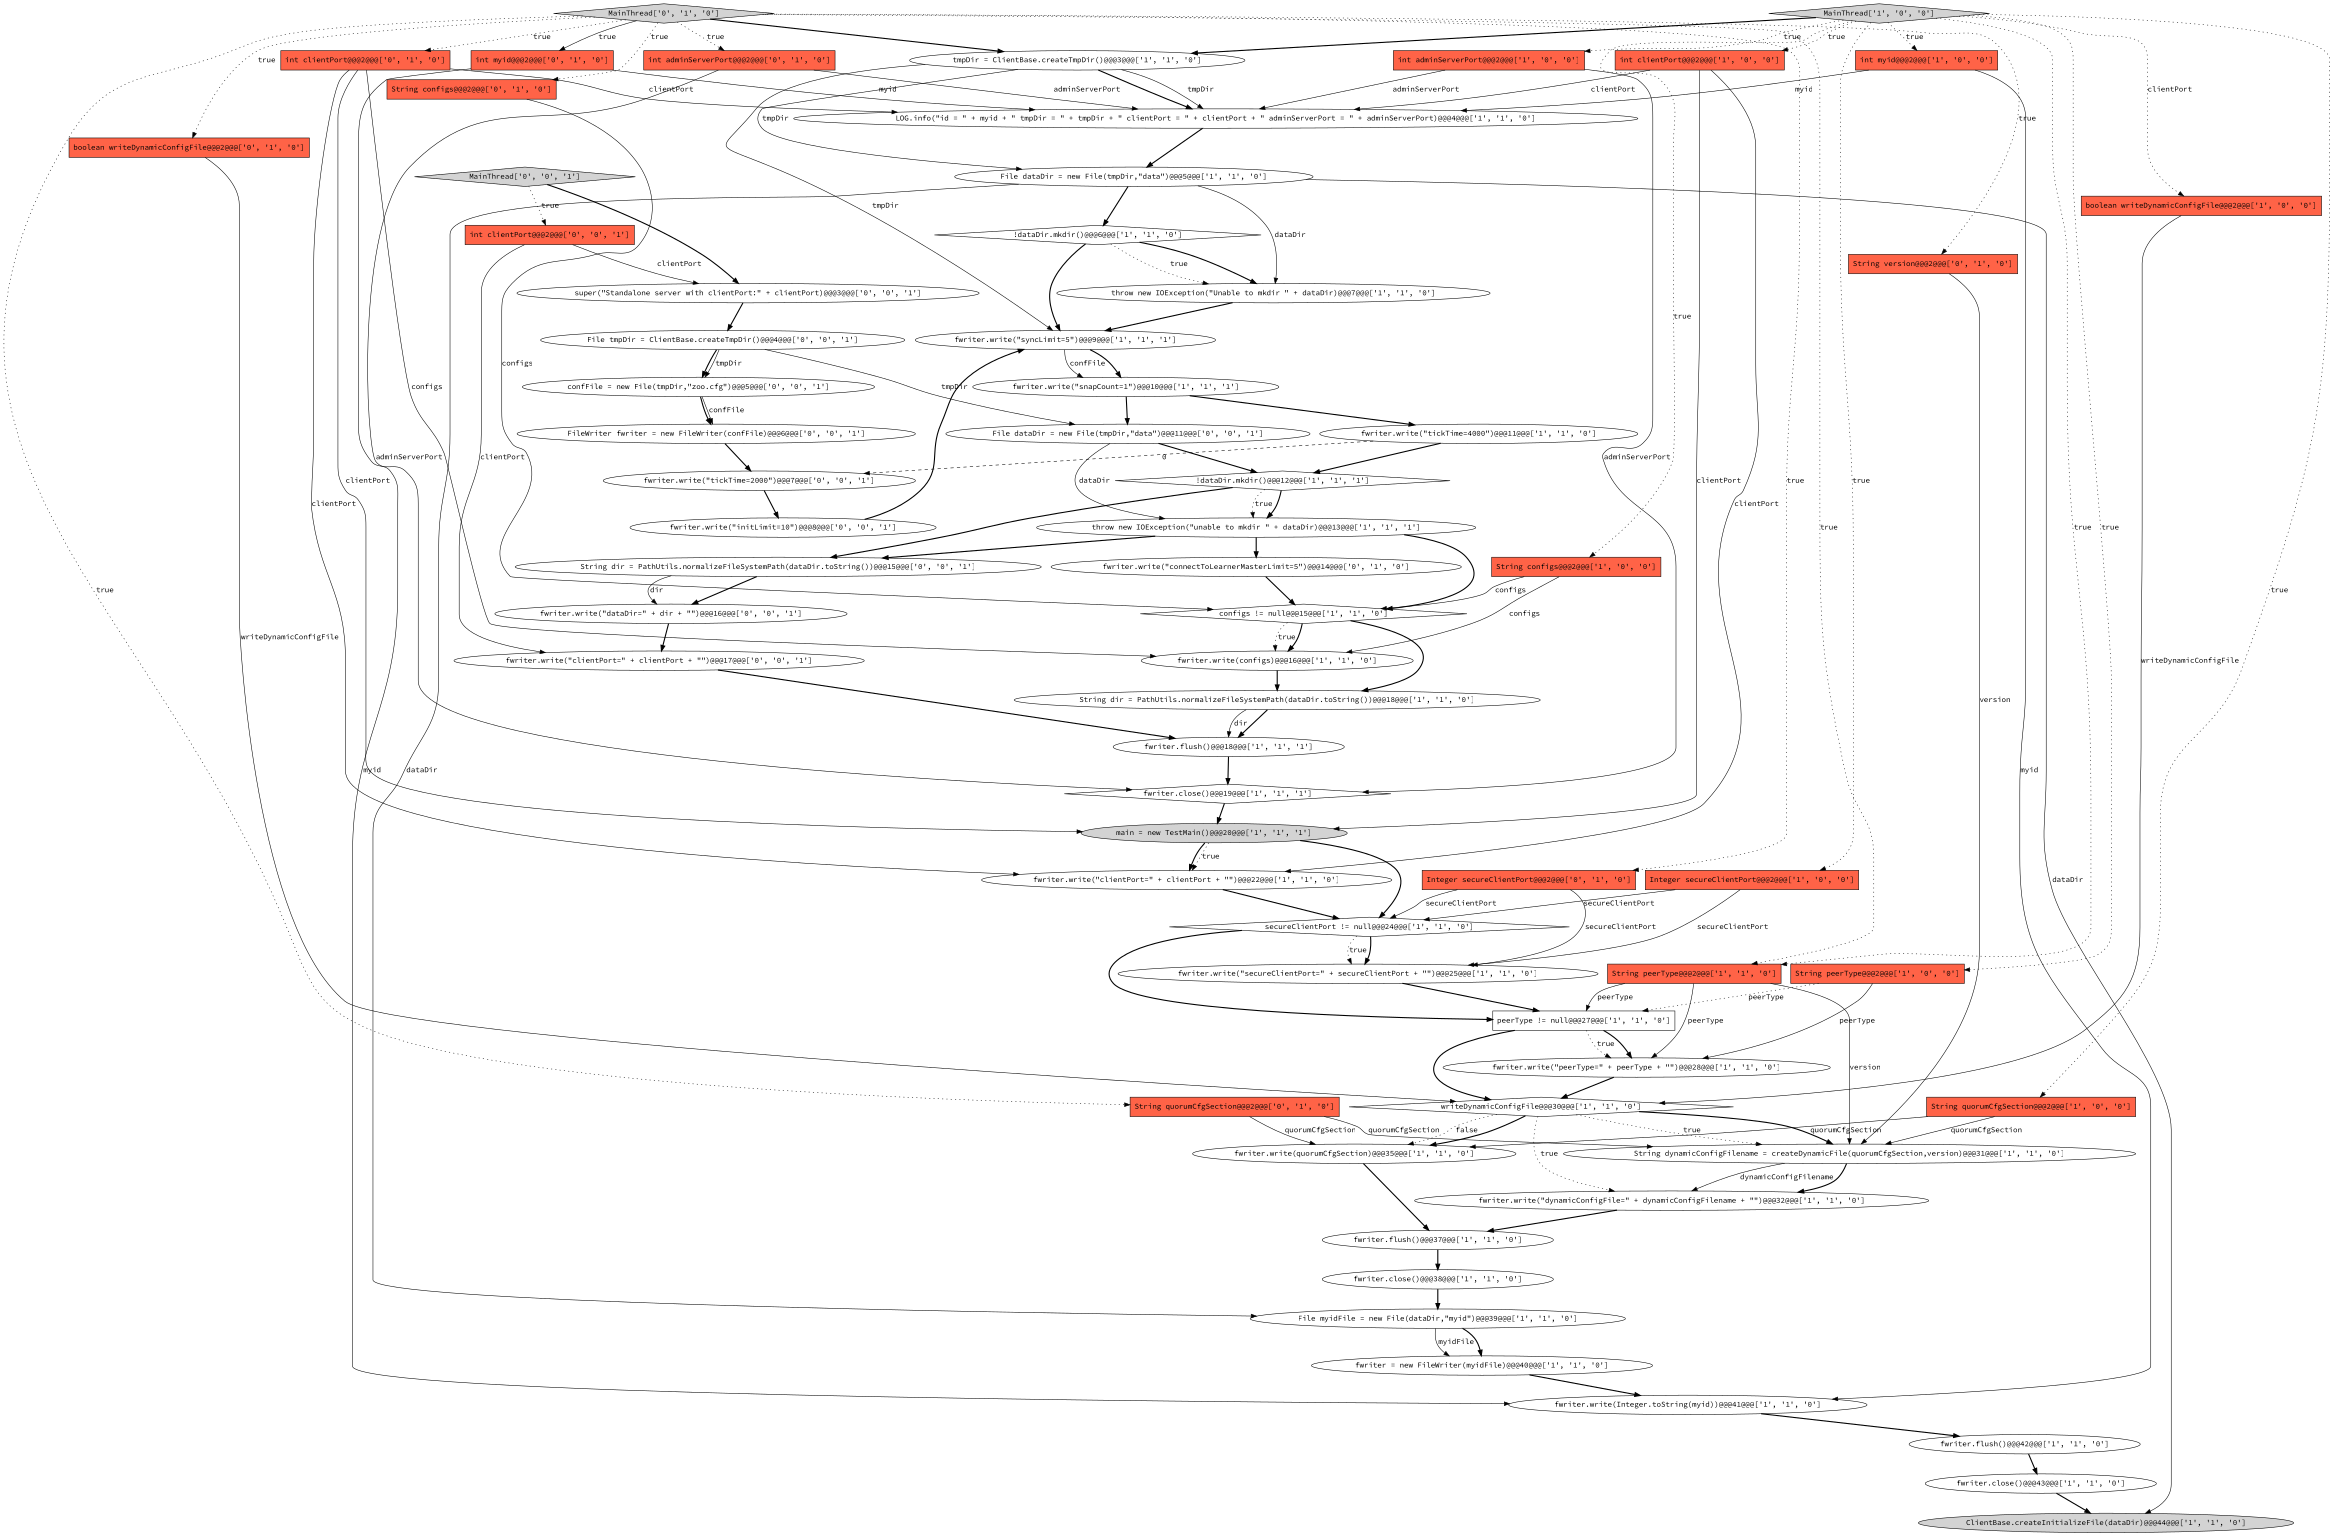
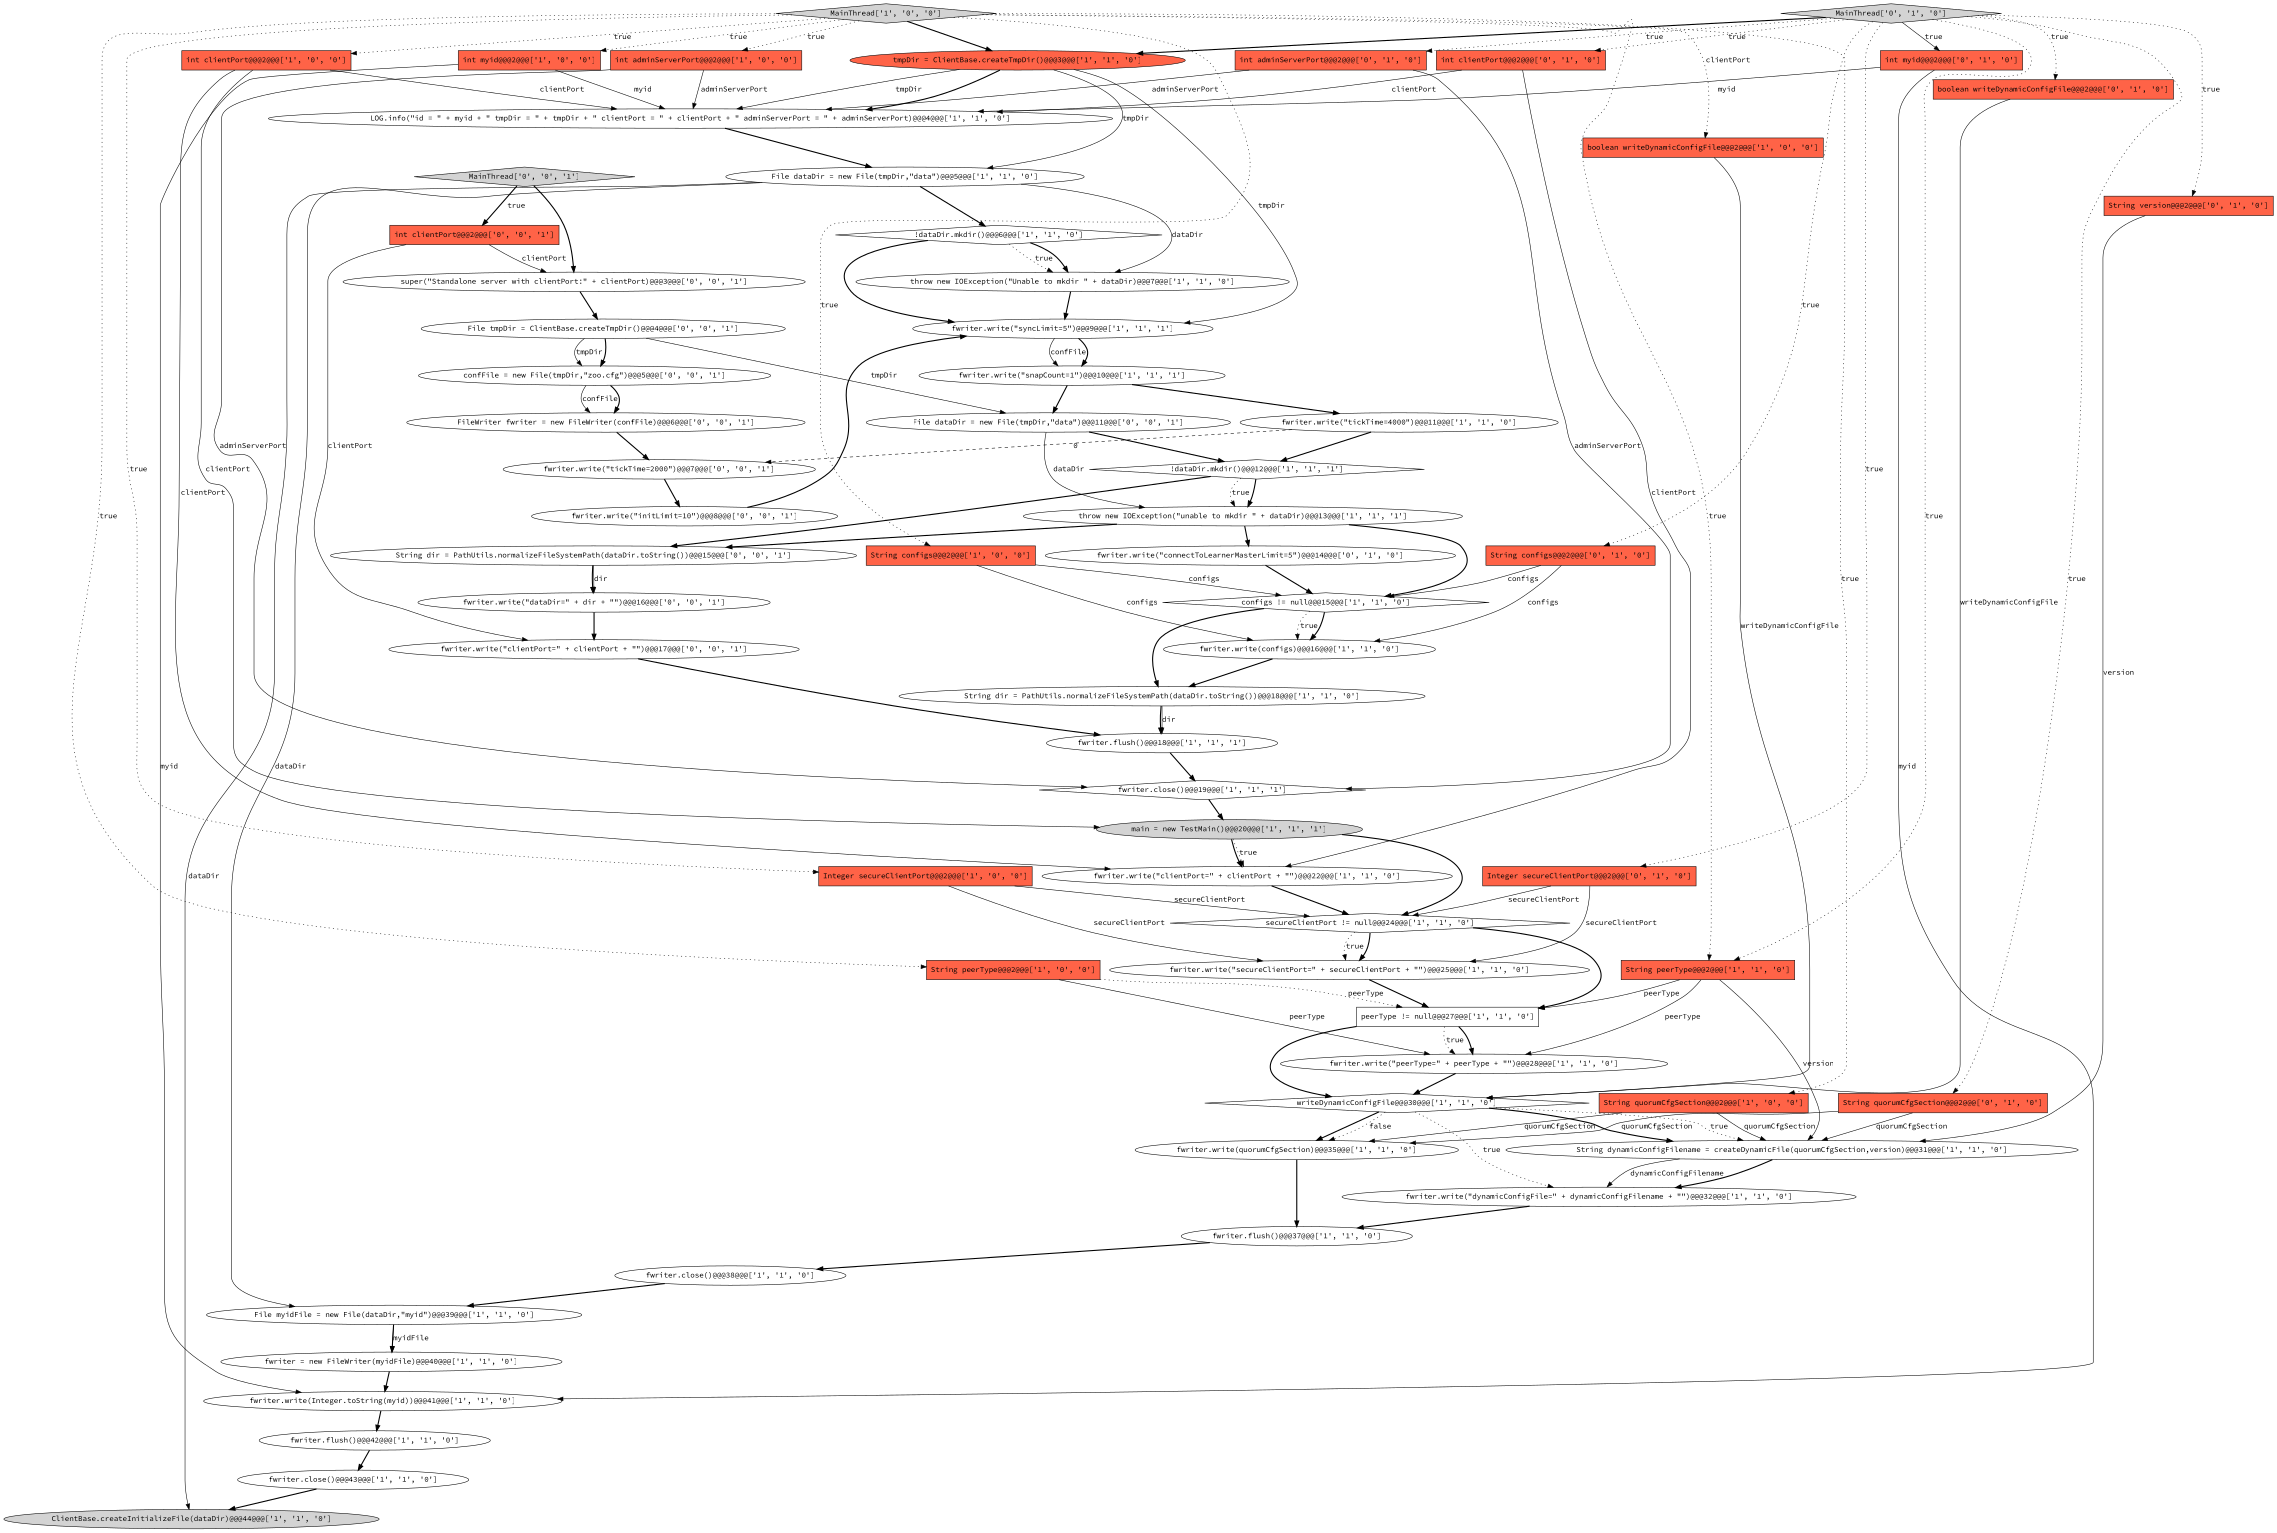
(1077, 60) -> (1018, 60)
(536, 203) -> (502, 203)
(534, 629) -> (1477, 618)
(369, 770) -> none
